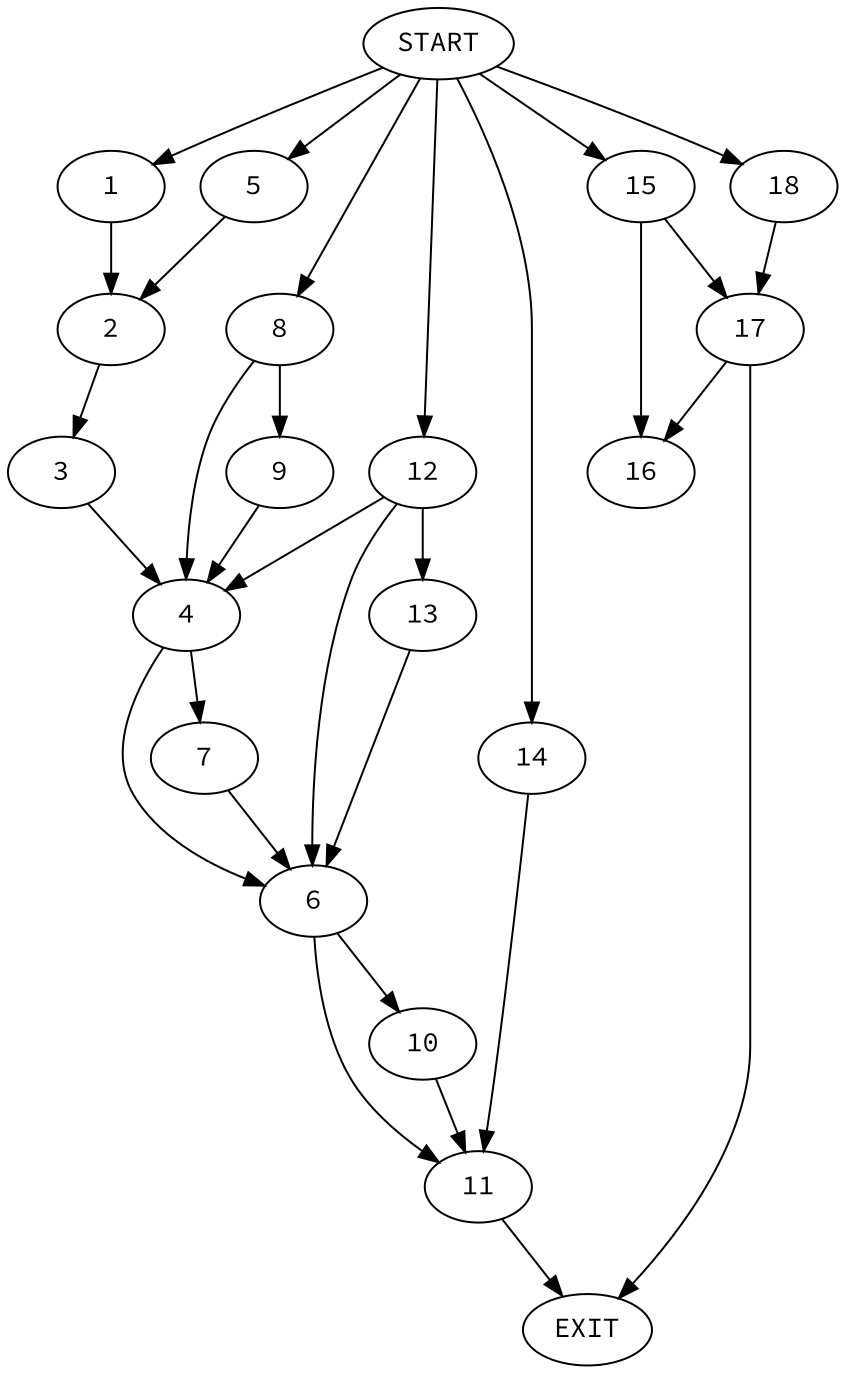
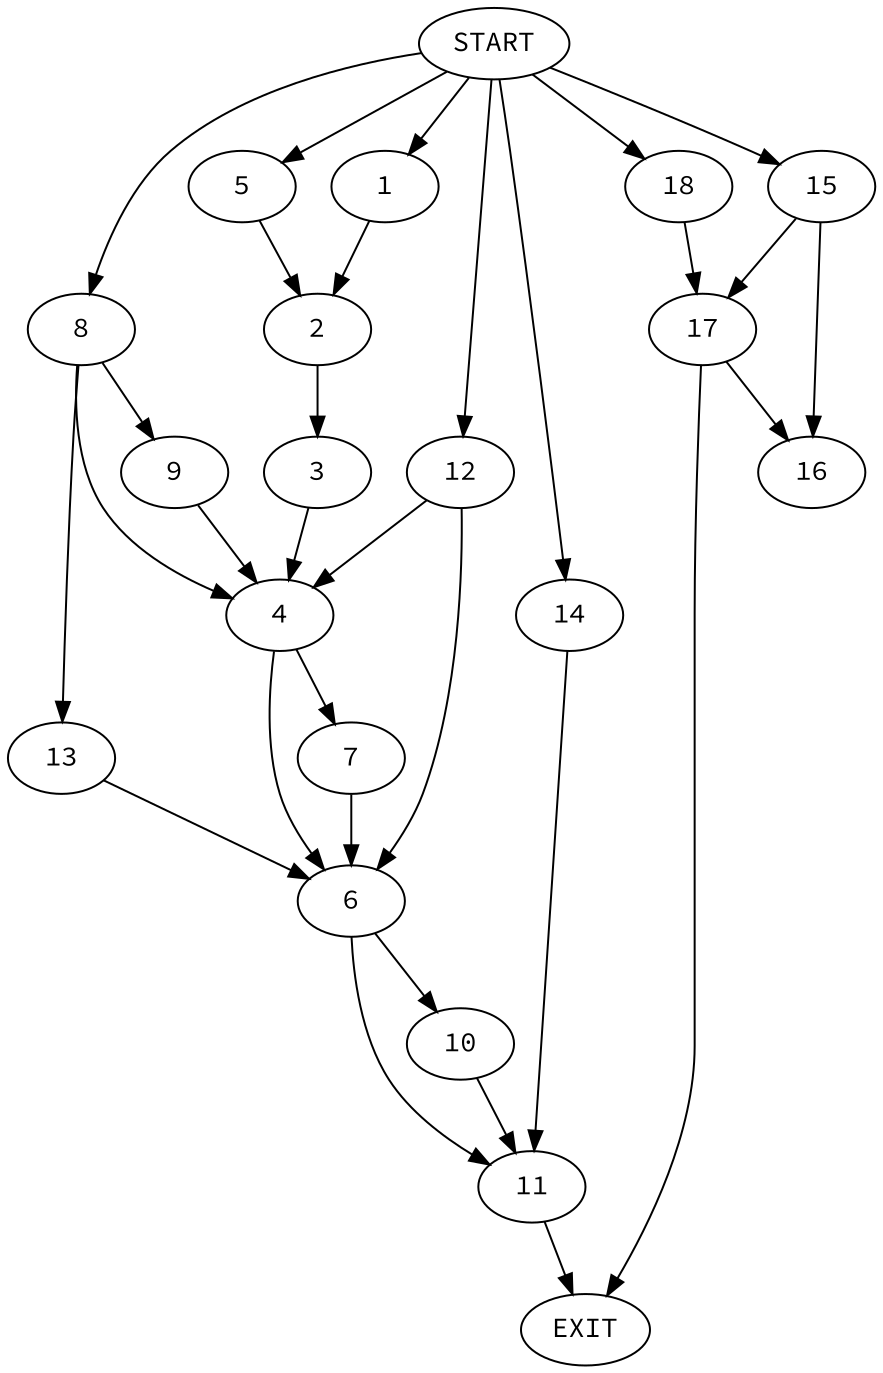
(423, 534) -> (69, 533)
